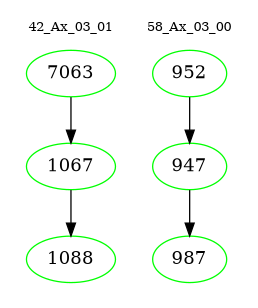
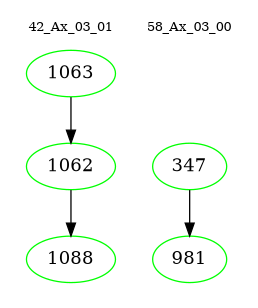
(71, 74) -> (71, 74)
(190, 74) -> none
(71, 166) -> (71, 166)
(190, 166) -> (190, 166)
(190, 259) -> (190, 259)
